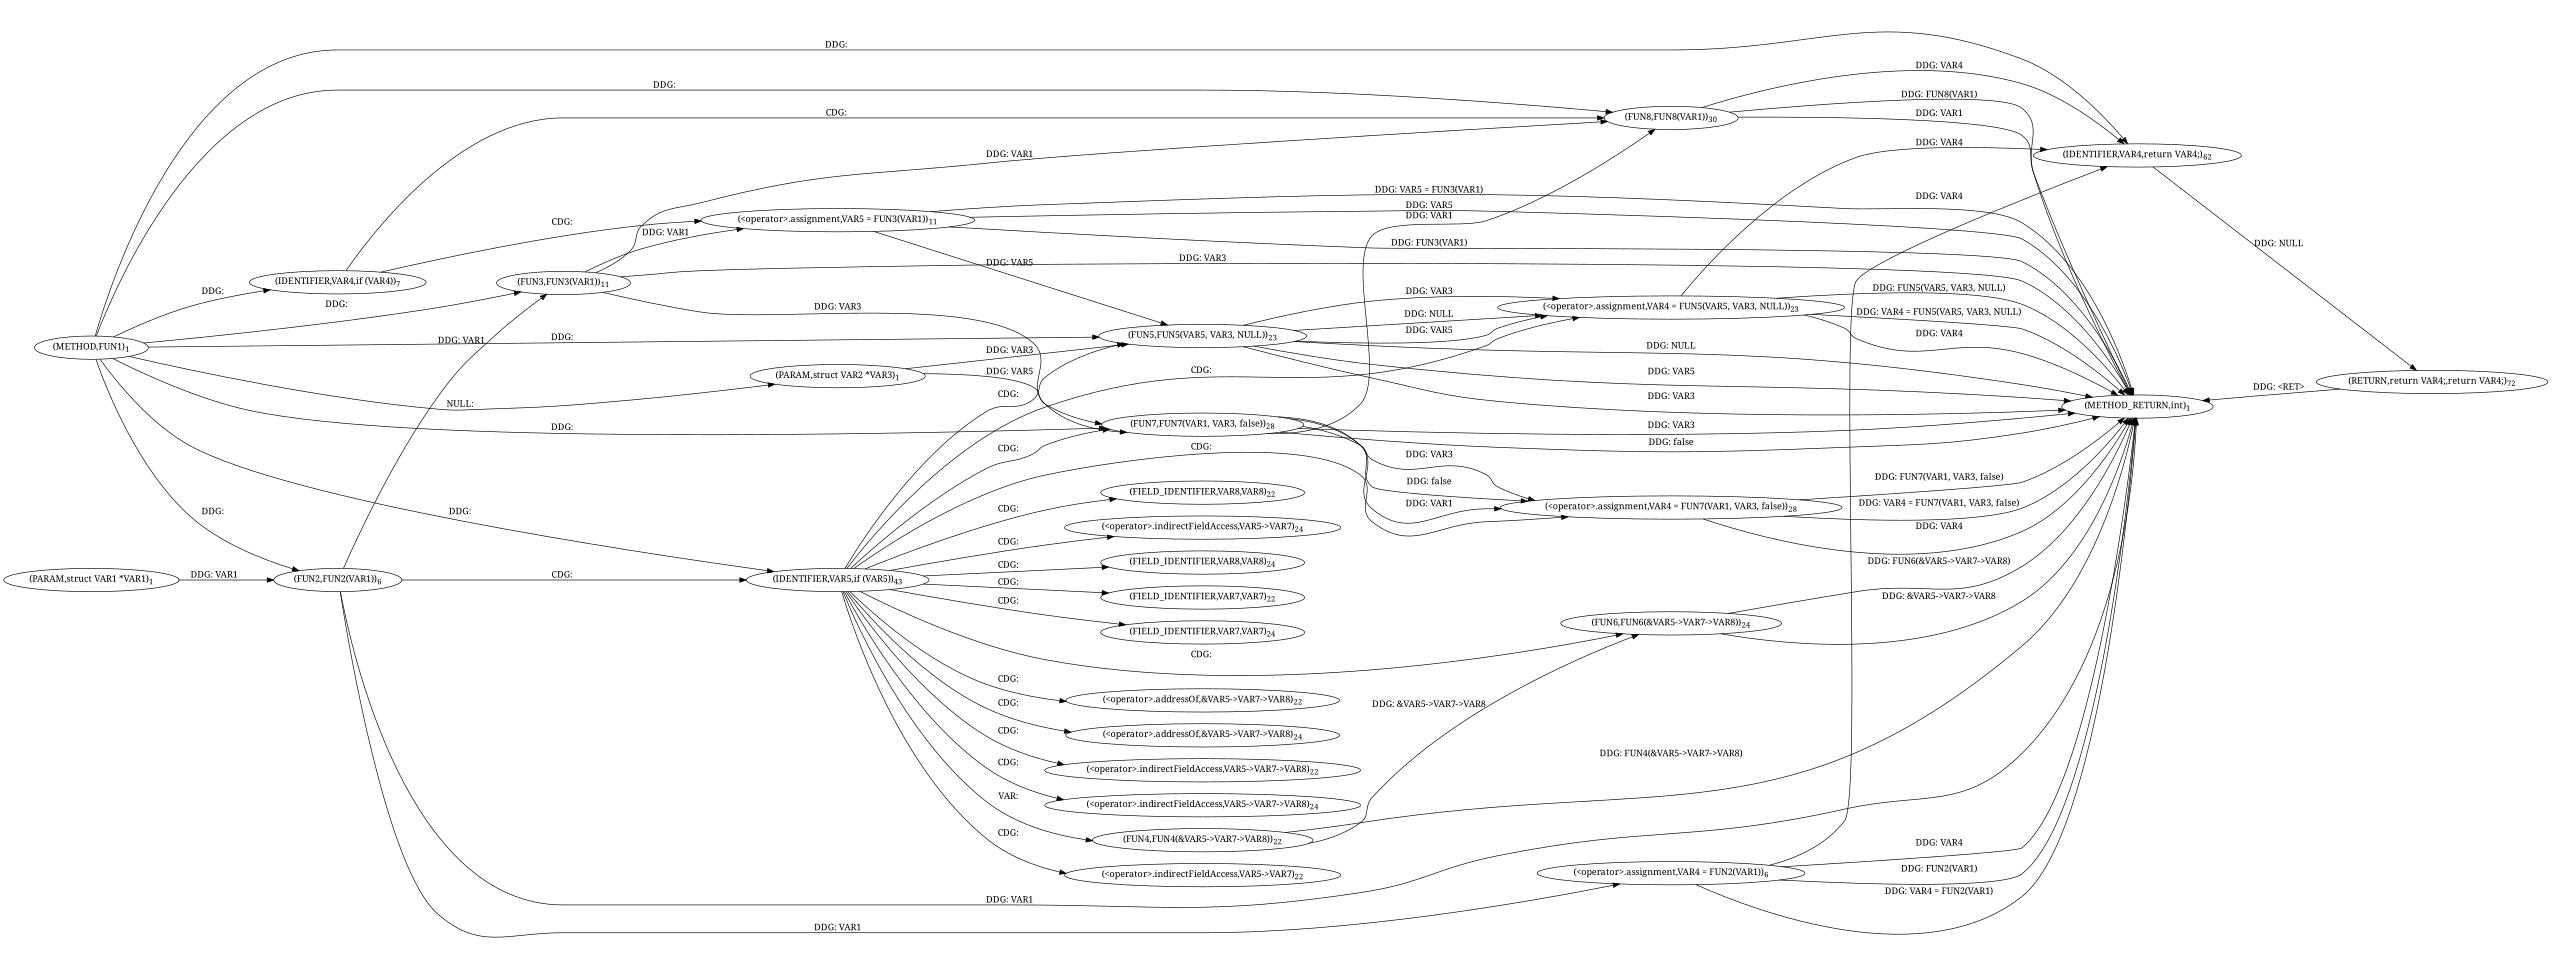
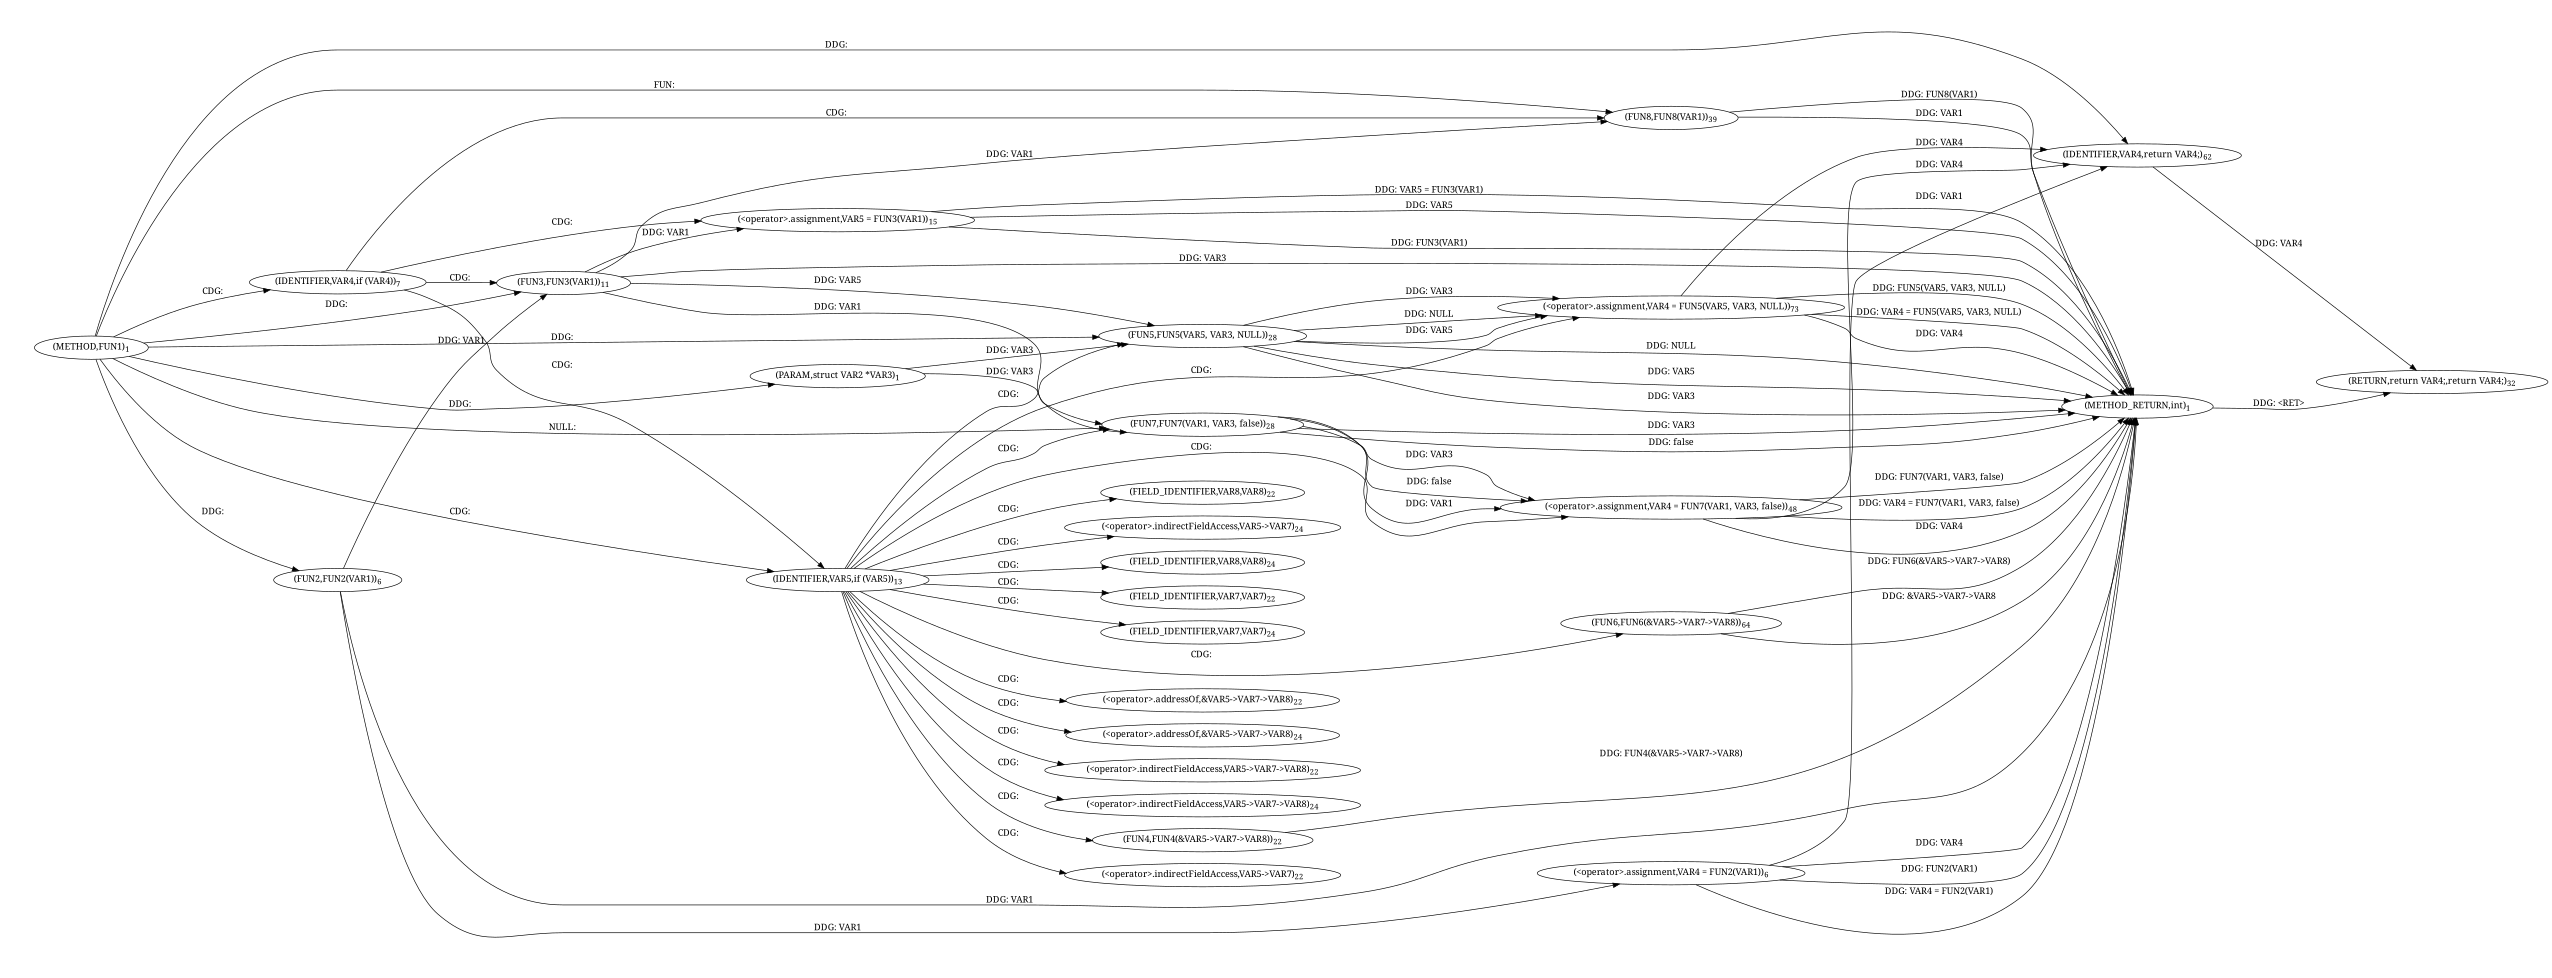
(1917, 71) -> (1848, 289)
(666, 85) -> (666, 85)
(1713, 117) -> (1713, 117)
(1939, 197) -> (1939, 197)
(933, 219) -> (933, 219)
(1385, 229) -> none
(2279, 244) -> (2279, 244)
(1017, 277) -> (890, 293)
none -> (458, 283)
(214, 292) -> (214, 292)
(838, 307) -> (838, 307)
(1795, 307) -> (1795, 307)
(1273, 335) -> (1273, 335)
(1010, 372) -> (1010, 372)
(2511, 381) -> (2511, 381)
(2275, 394) -> (2299, 409)
(461, 404) -> (461, 404)
(564, 428) -> (564, 428)
(1793, 507) -> (1793, 507)
(461, 512) -> (461, 512)
(898, 579) -> (898, 579)
(91, 580) -> none
(571, 580) -> (612, 416)
(1746, 622) -> (1746, 622)
(1458, 726) -> none
(1010, 797) -> (1010, 797)
